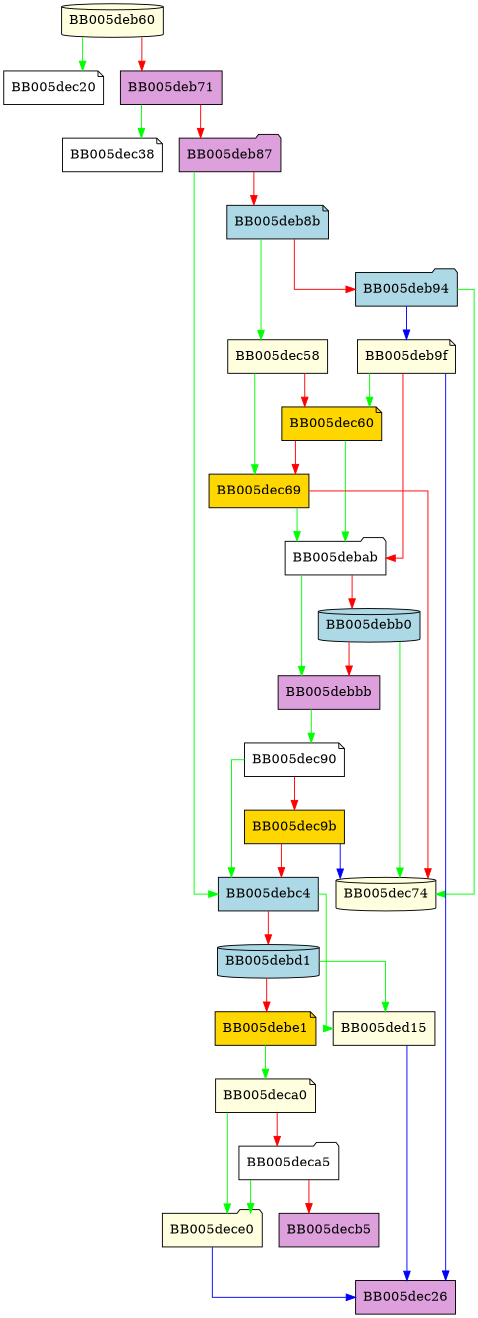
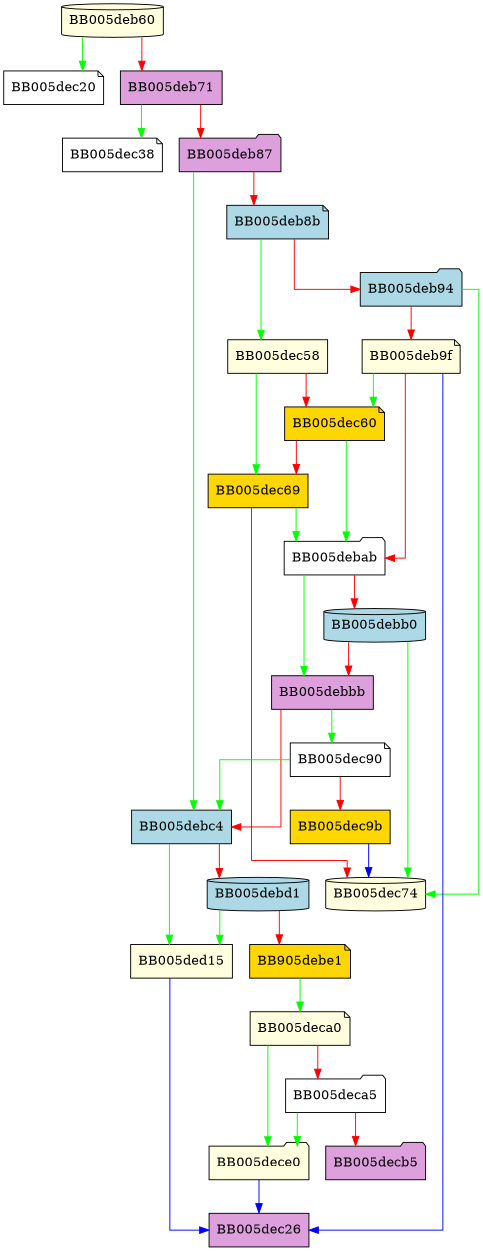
(406, 318) -> (411, 318)
(281, 856) -> (281, 788)
(266, 1029) -> (300, 961)
(329, 1230) -> (376, 1163)
